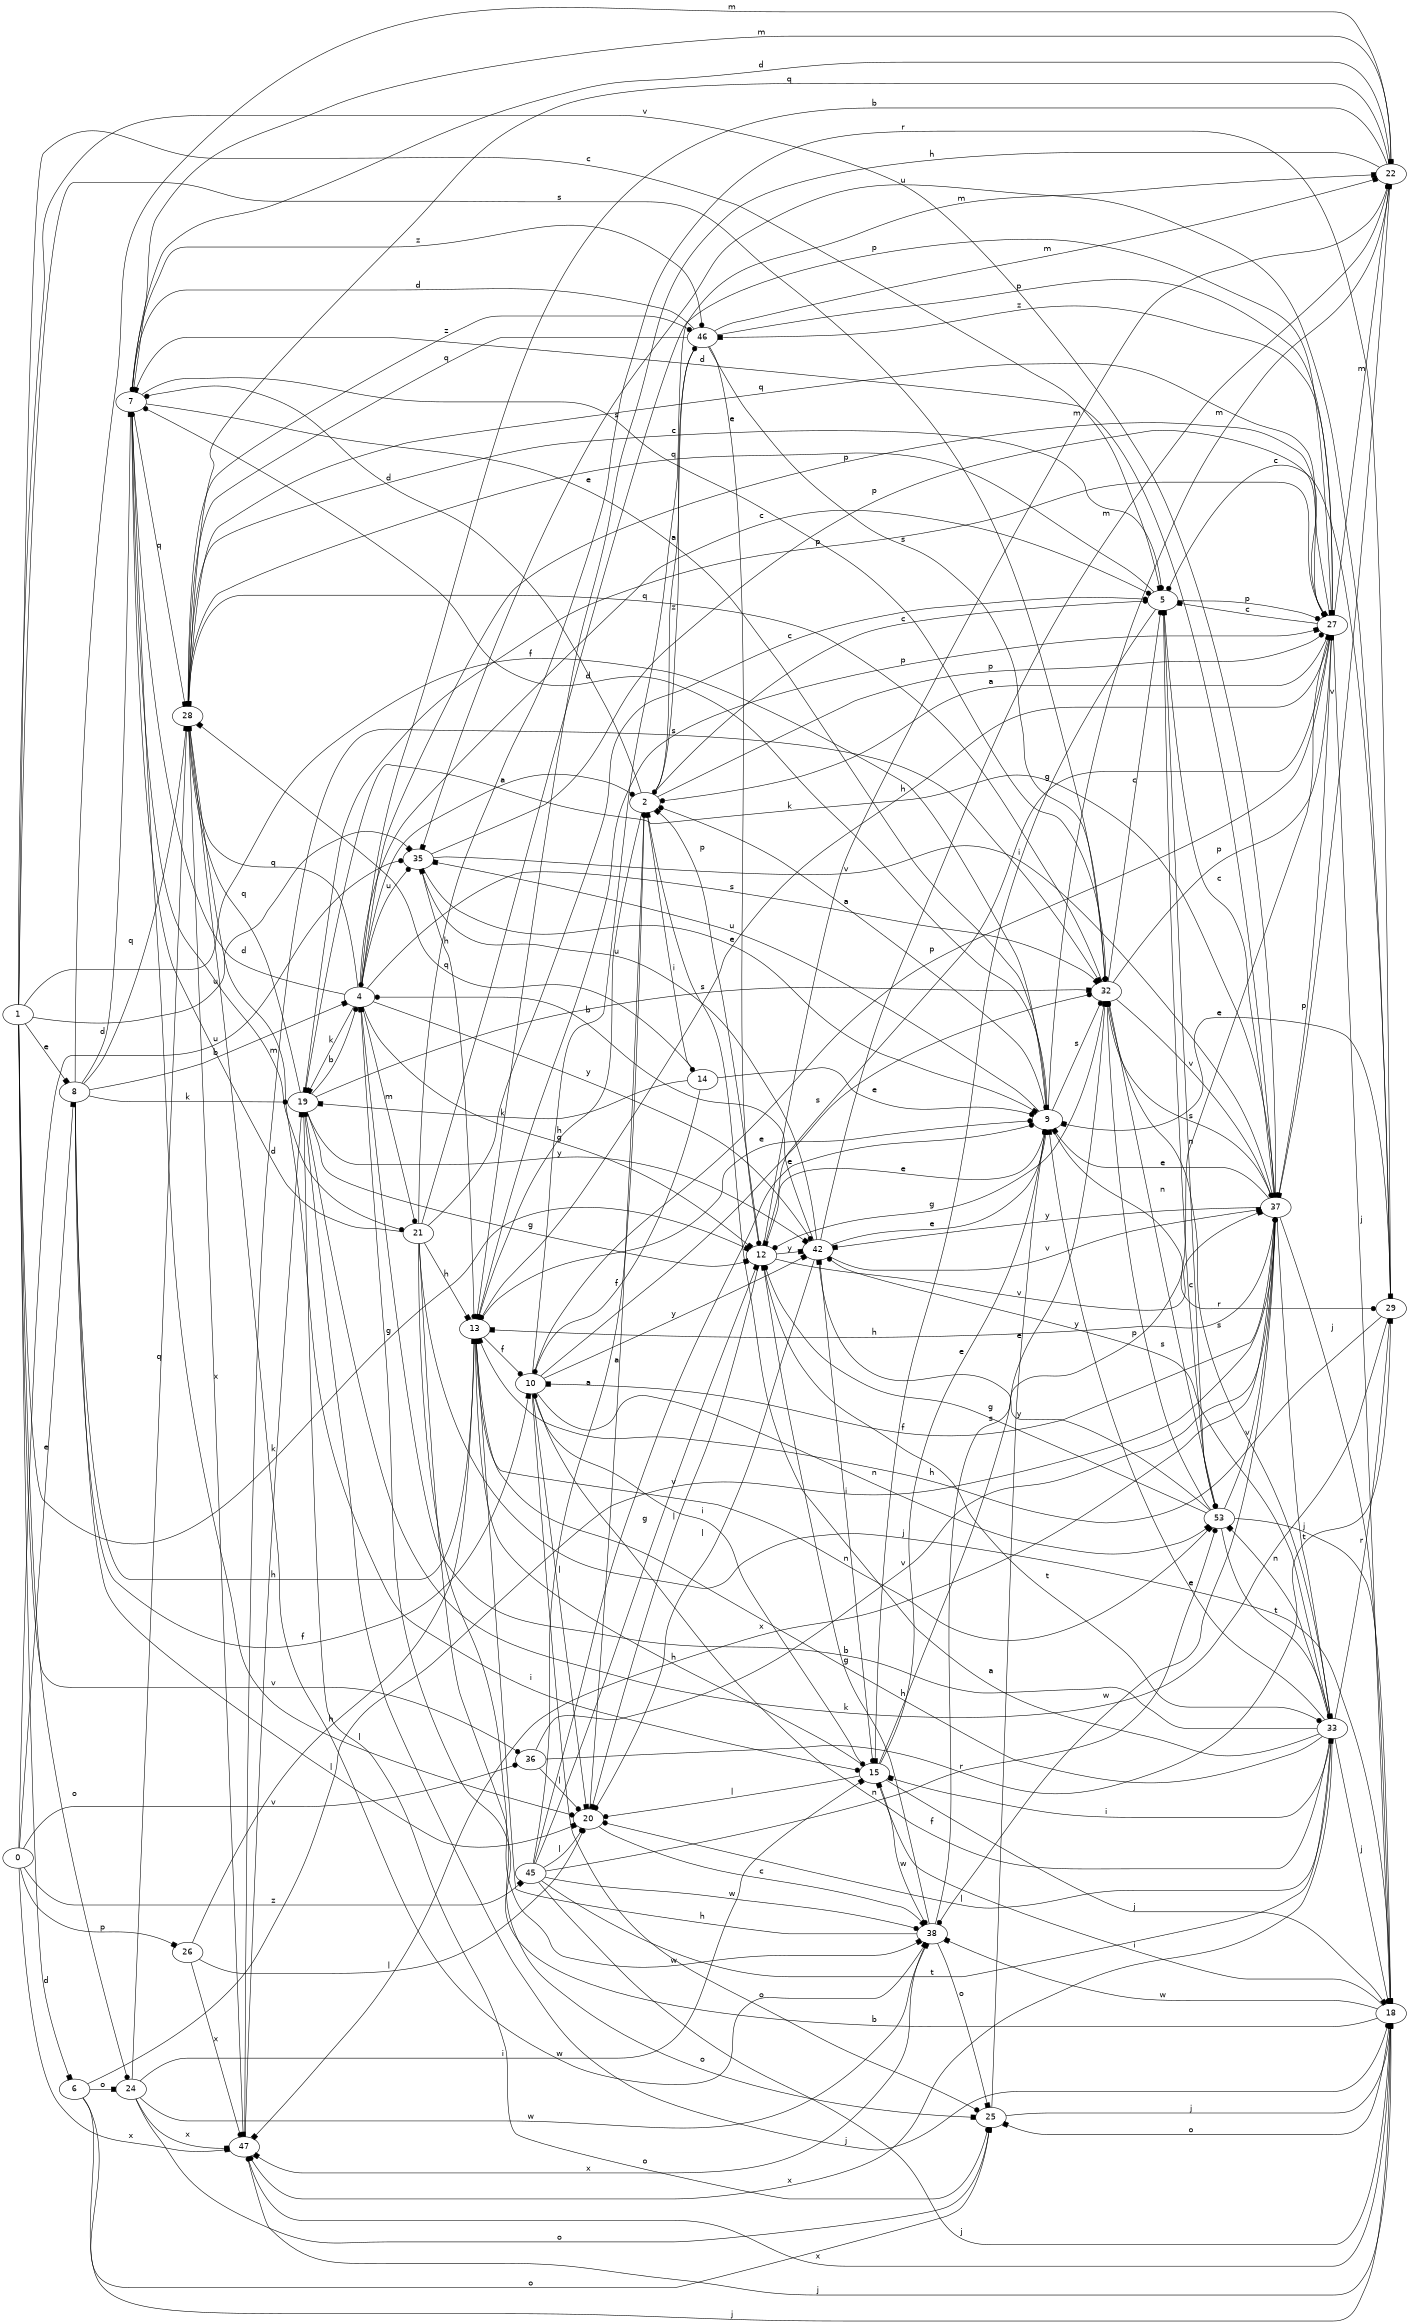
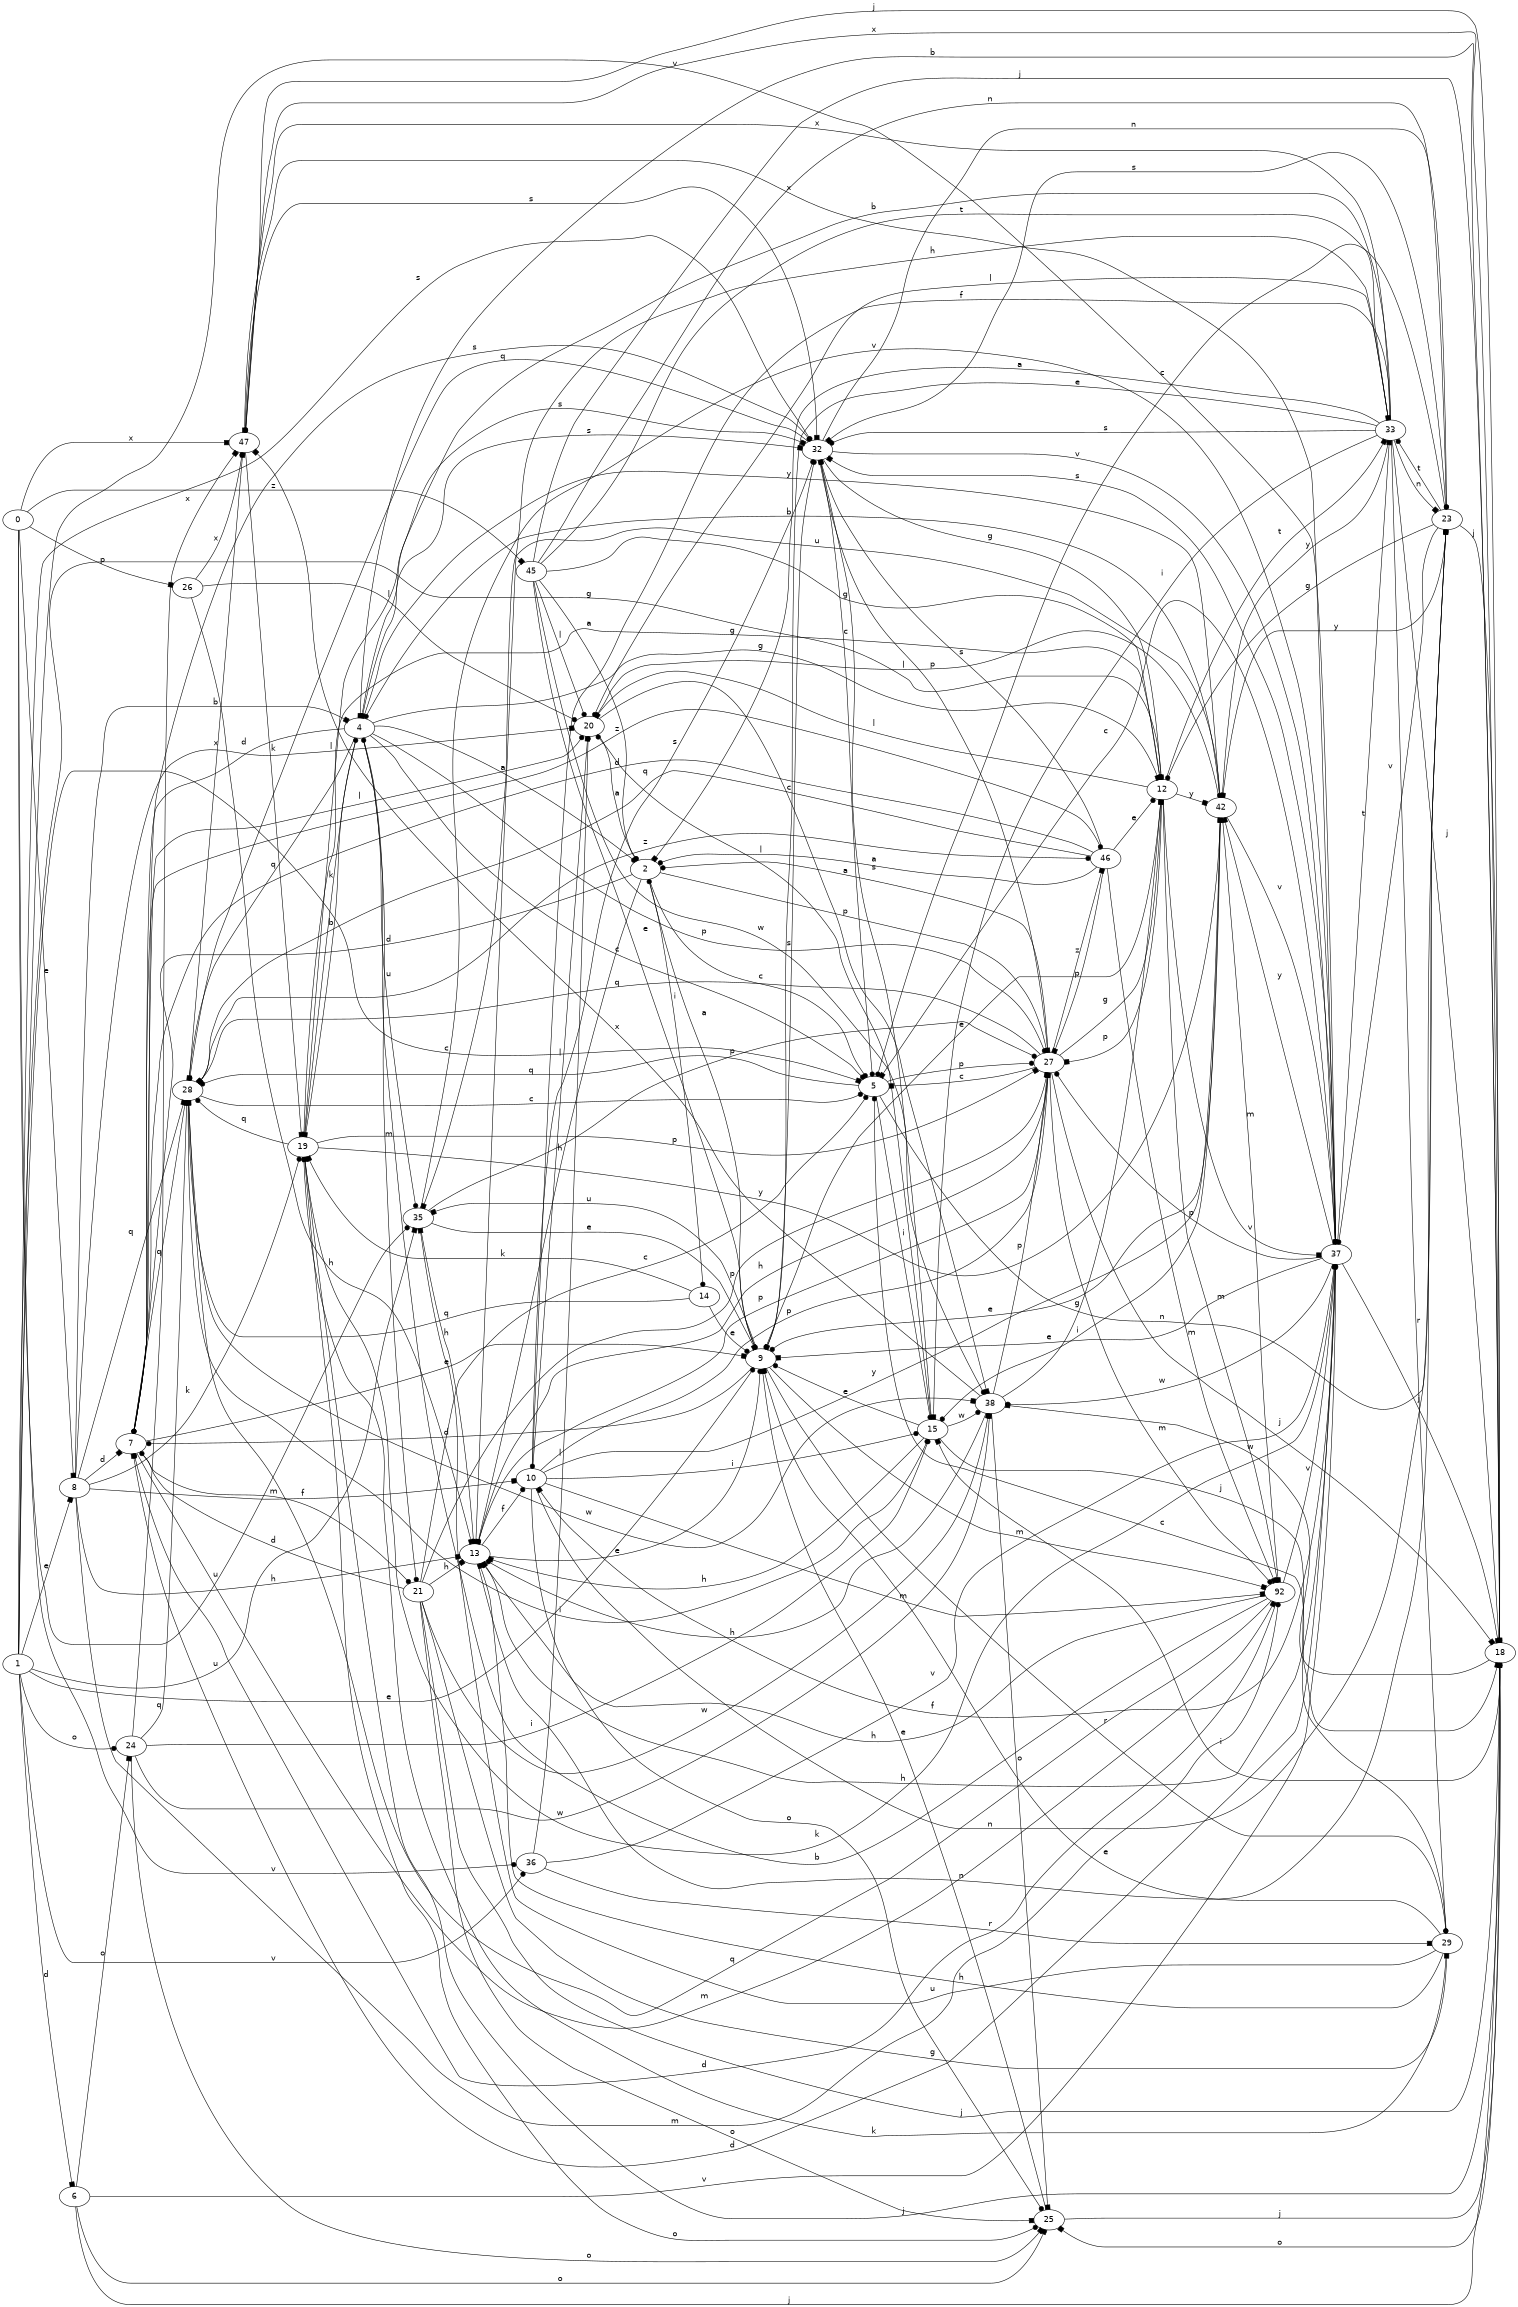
(903, 127) -> (933, 2052)
(1391, 174) -> (1280, 1592)
(678, 584) -> none
(531, 654) -> (389, 1697)
(725, 1012) -> (1151, 951)
(961, 1167) -> (904, 1264)
(647, 1240) -> none
(1219, 1518) -> (1447, 519)
(999, 1549) -> (1243, 603)
(570, 2058) -> (567, 1720)
